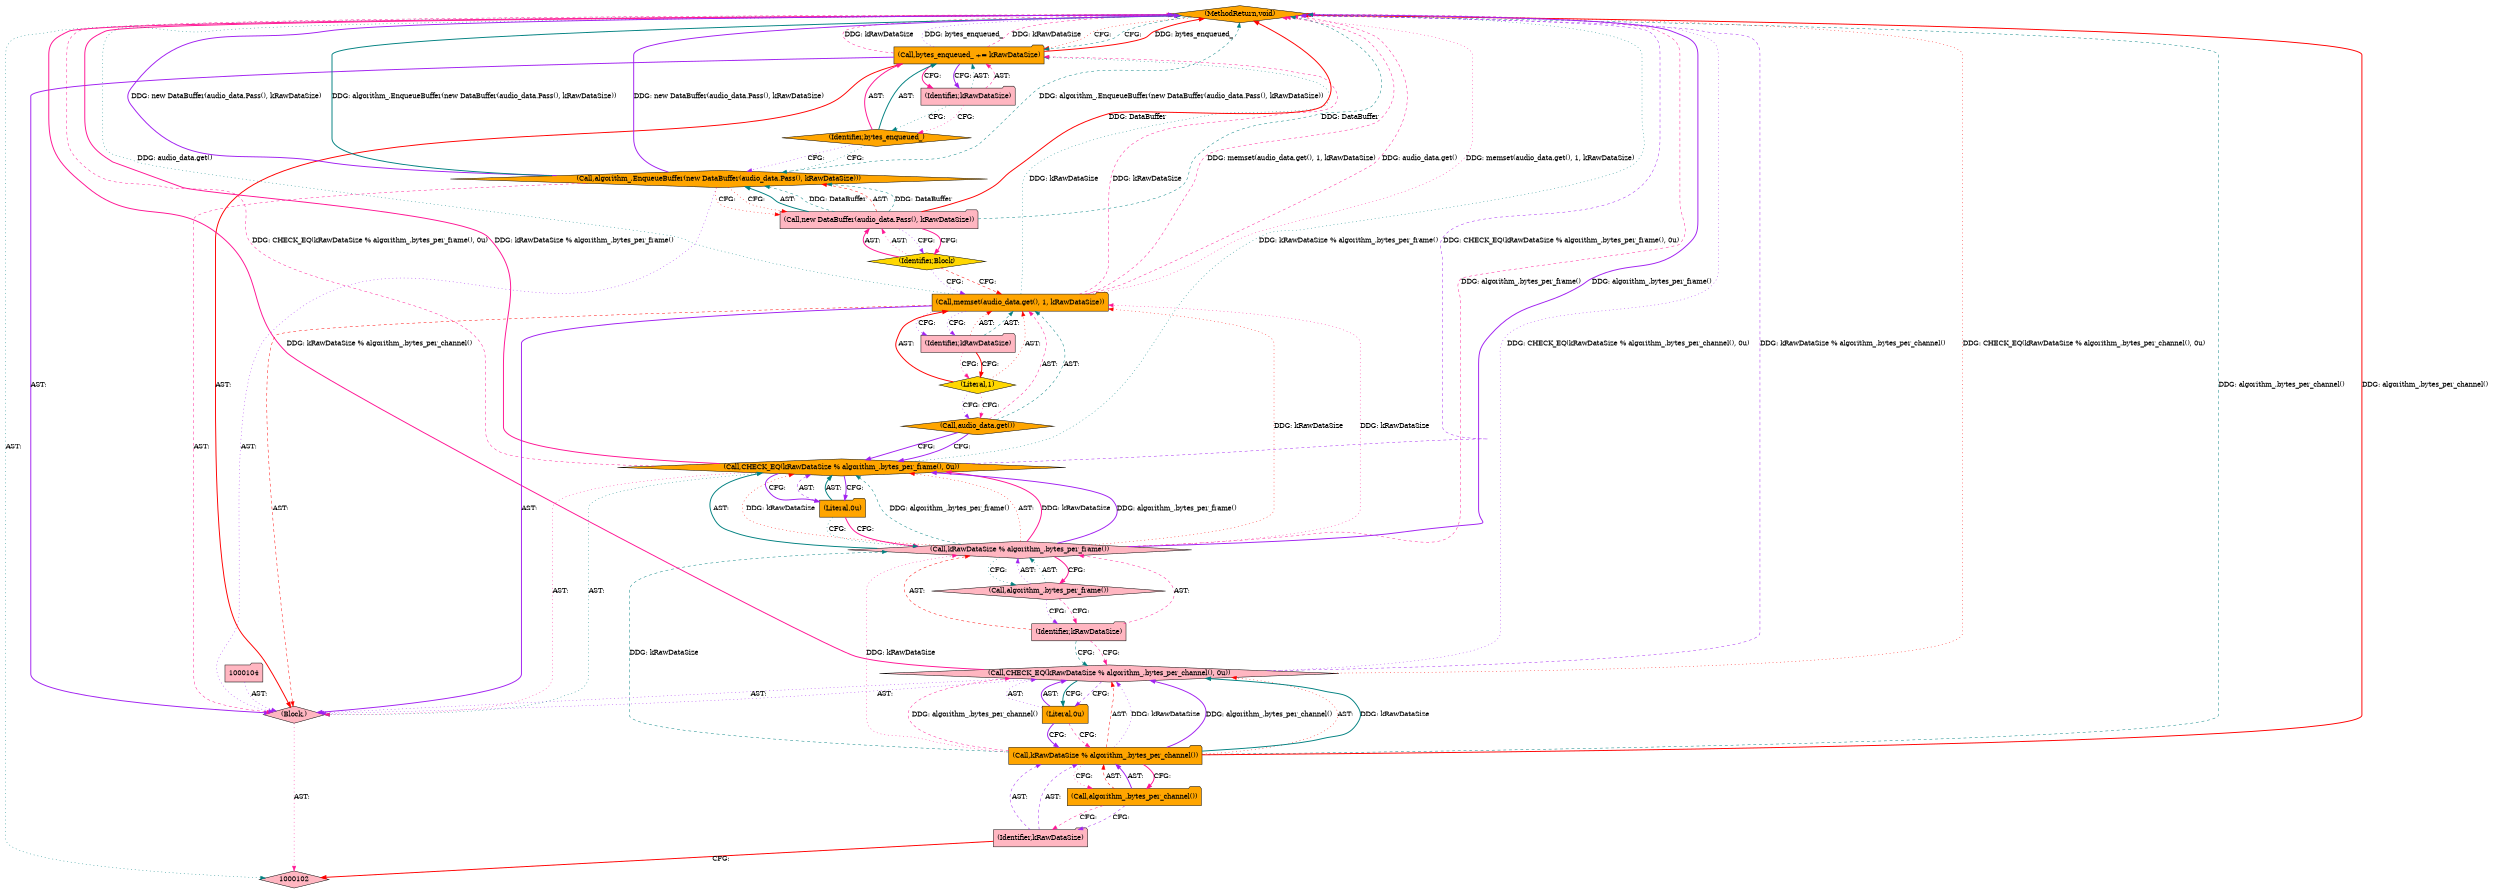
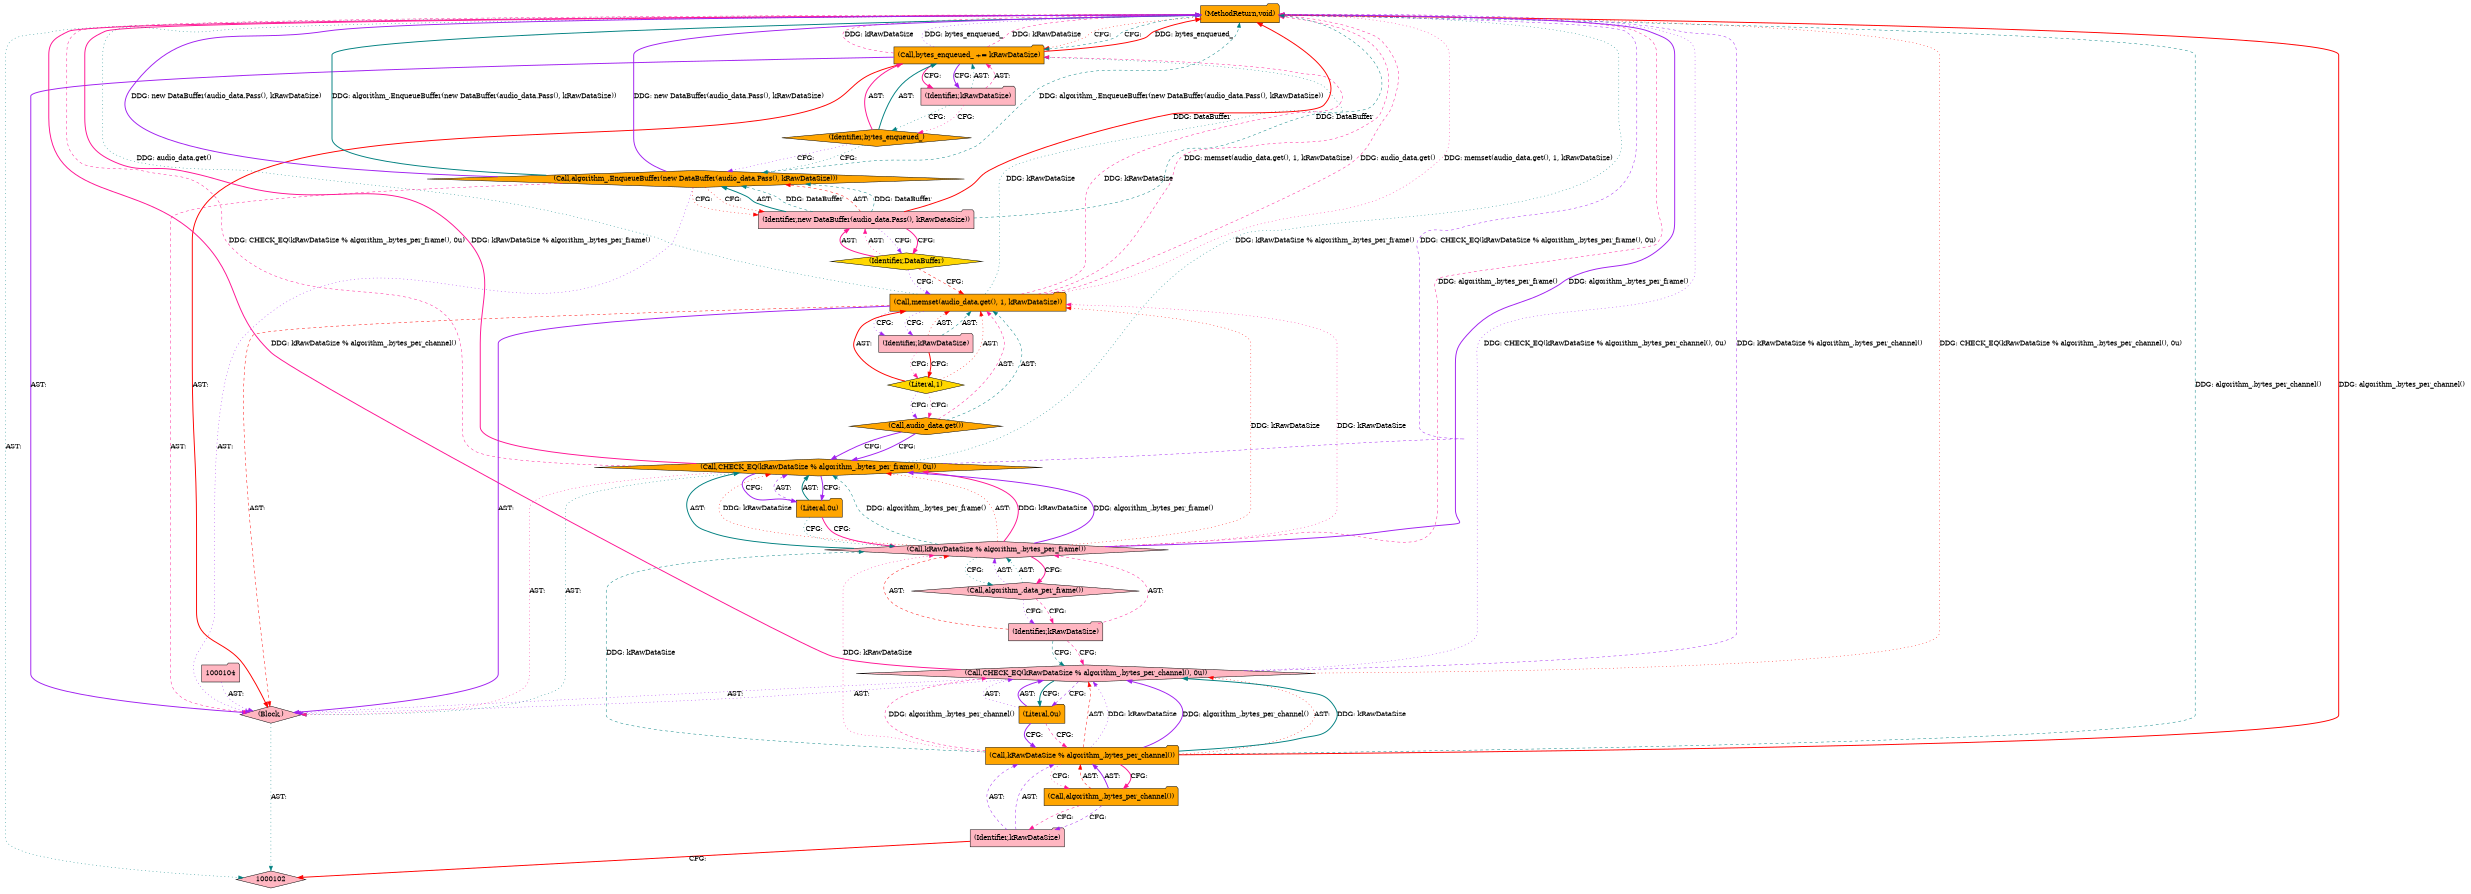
(1240, 14) -> (1240, 14)
(879, 220) -> (866, 220)
(927, 261) -> (906, 261)
(1049, 591) -> (1025, 591)
(294, 795) -> (271, 795)
